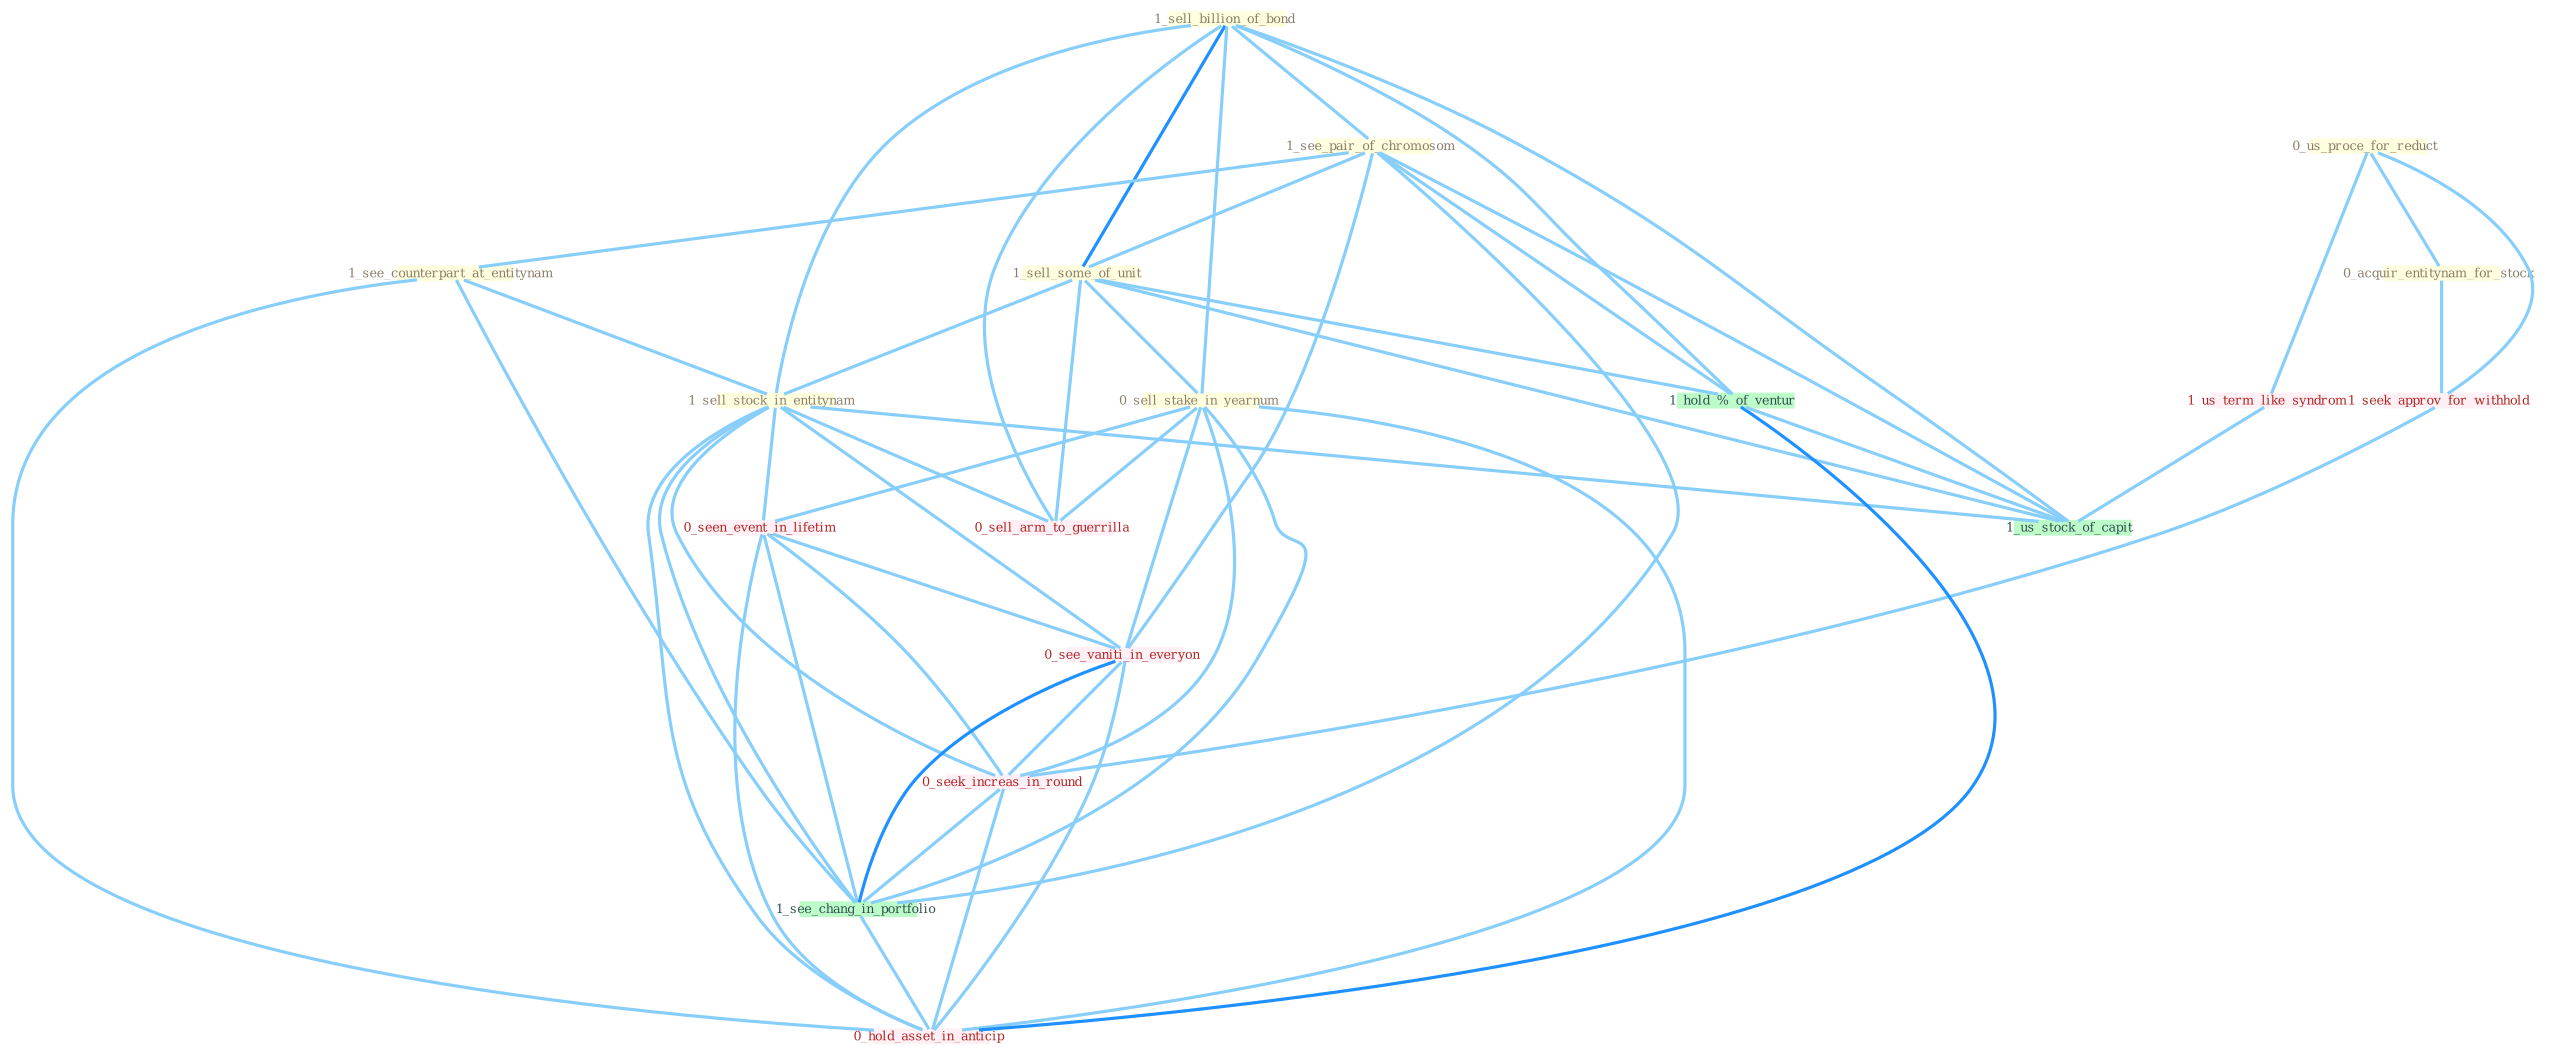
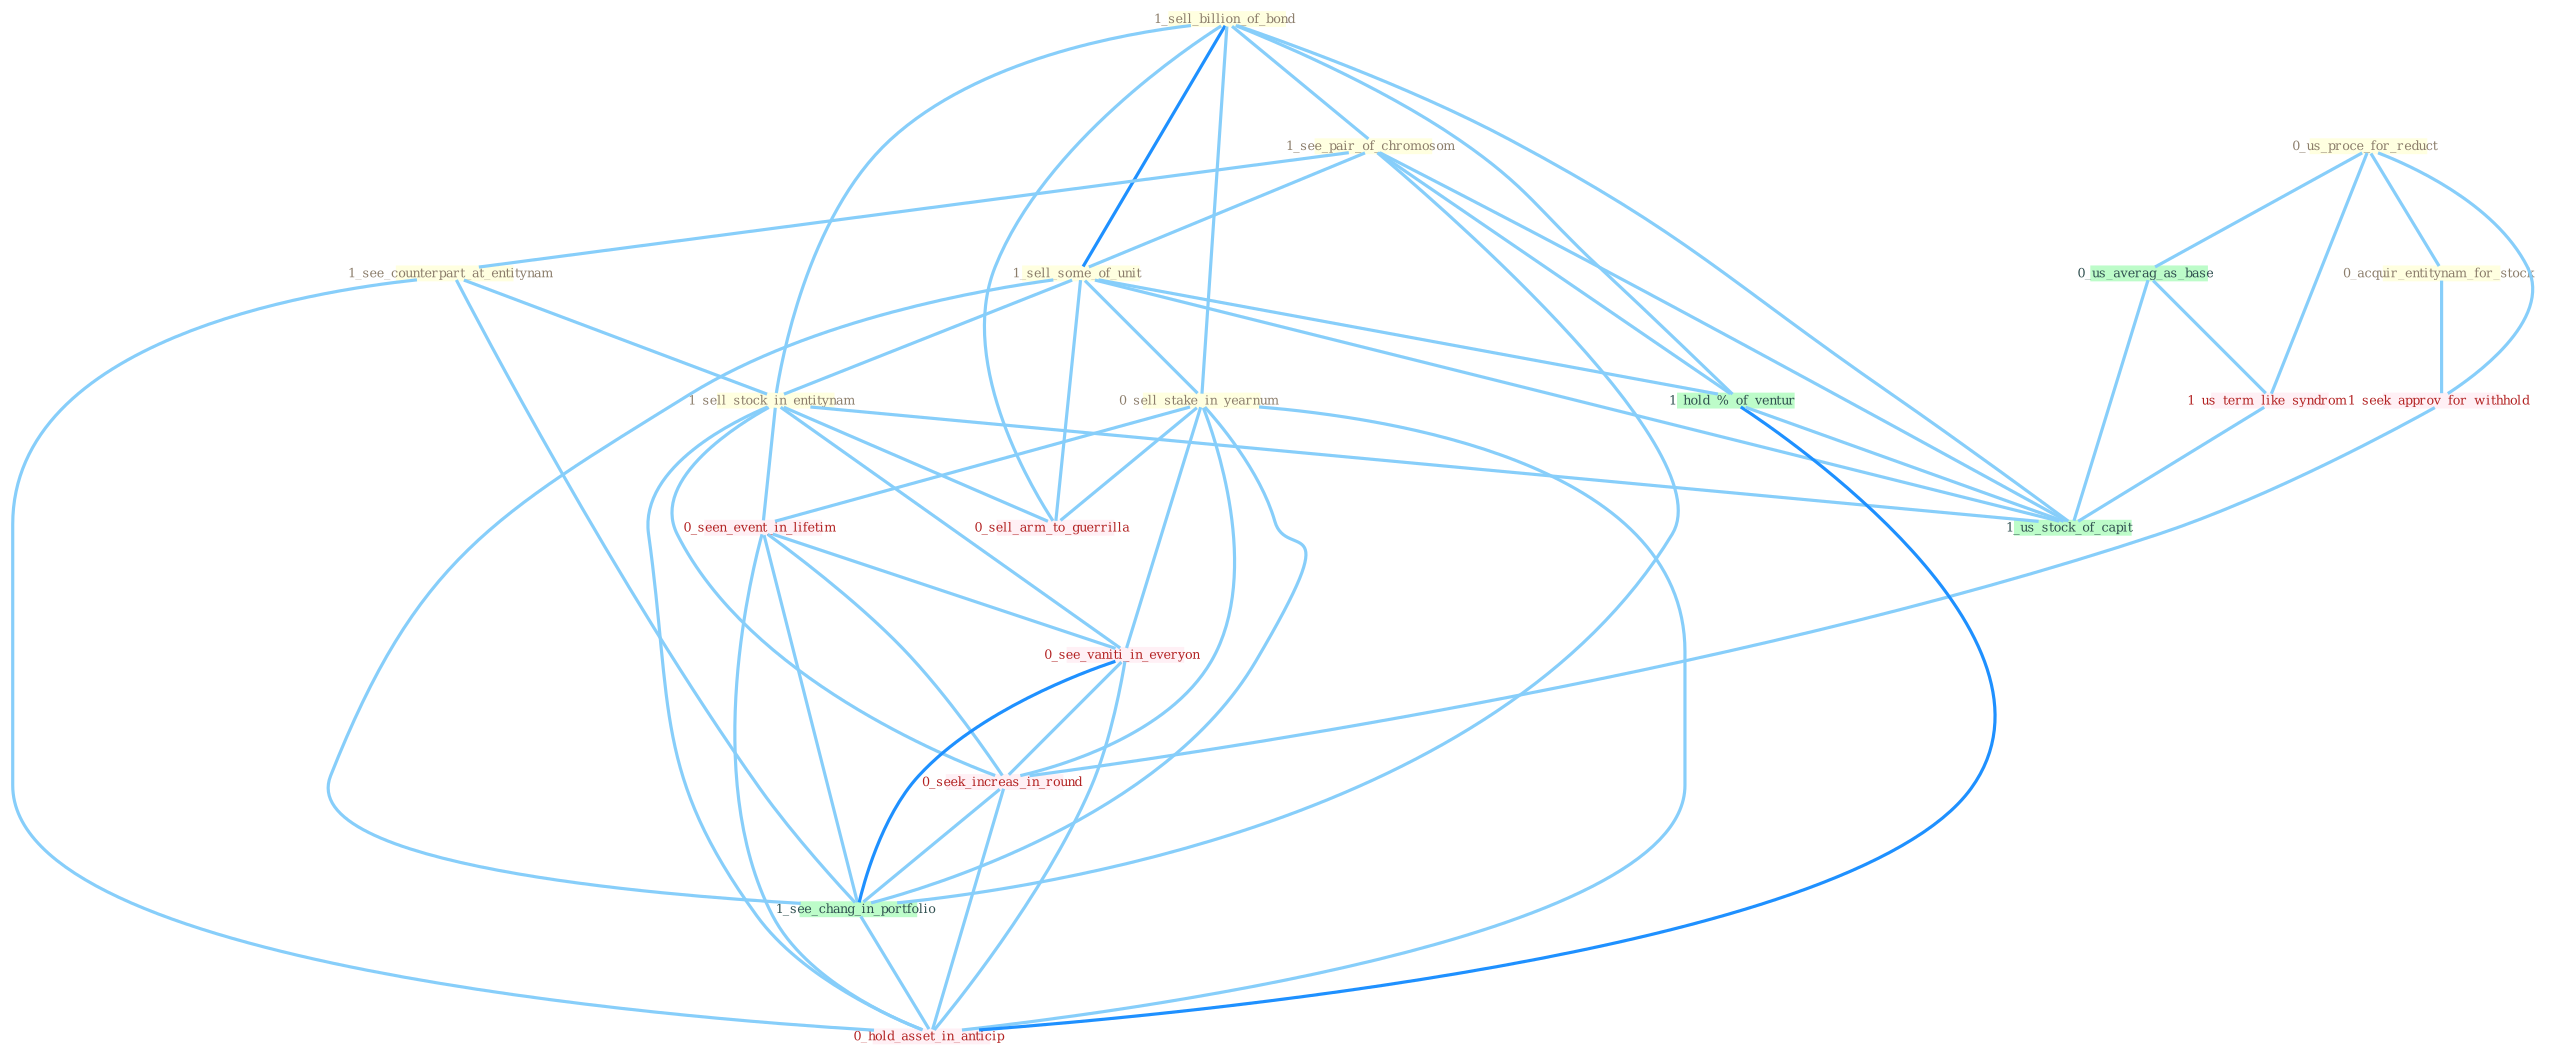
none -> (2149, 273)
(1277, 429) -> none
(702, 647) -> (427, 597)
